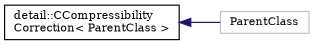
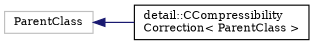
(206, 22) -> (120, 22)
